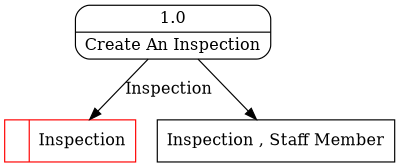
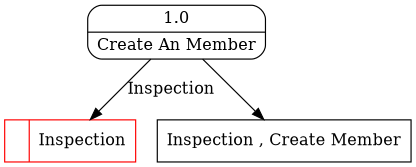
(173, 45) -> (177, 45)
(276, 141) -> (284, 141)
